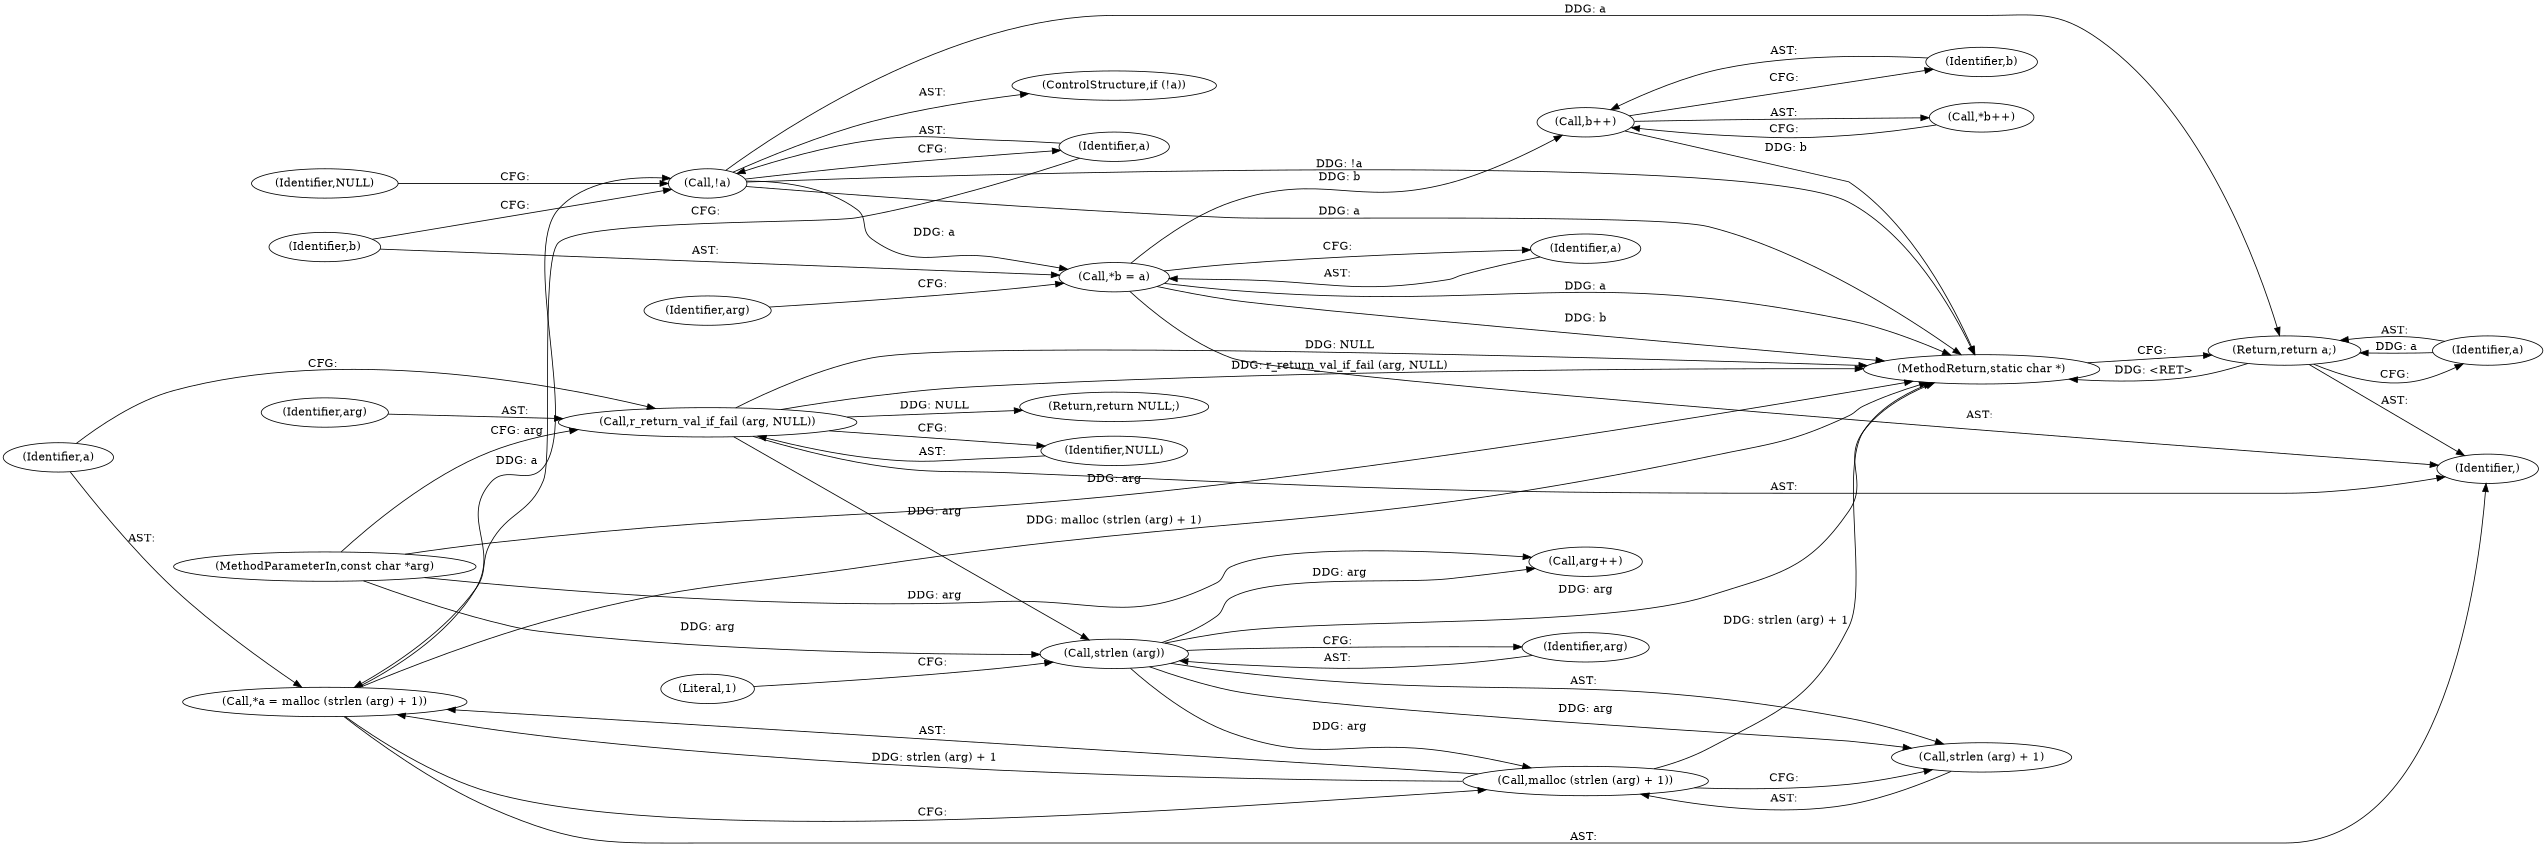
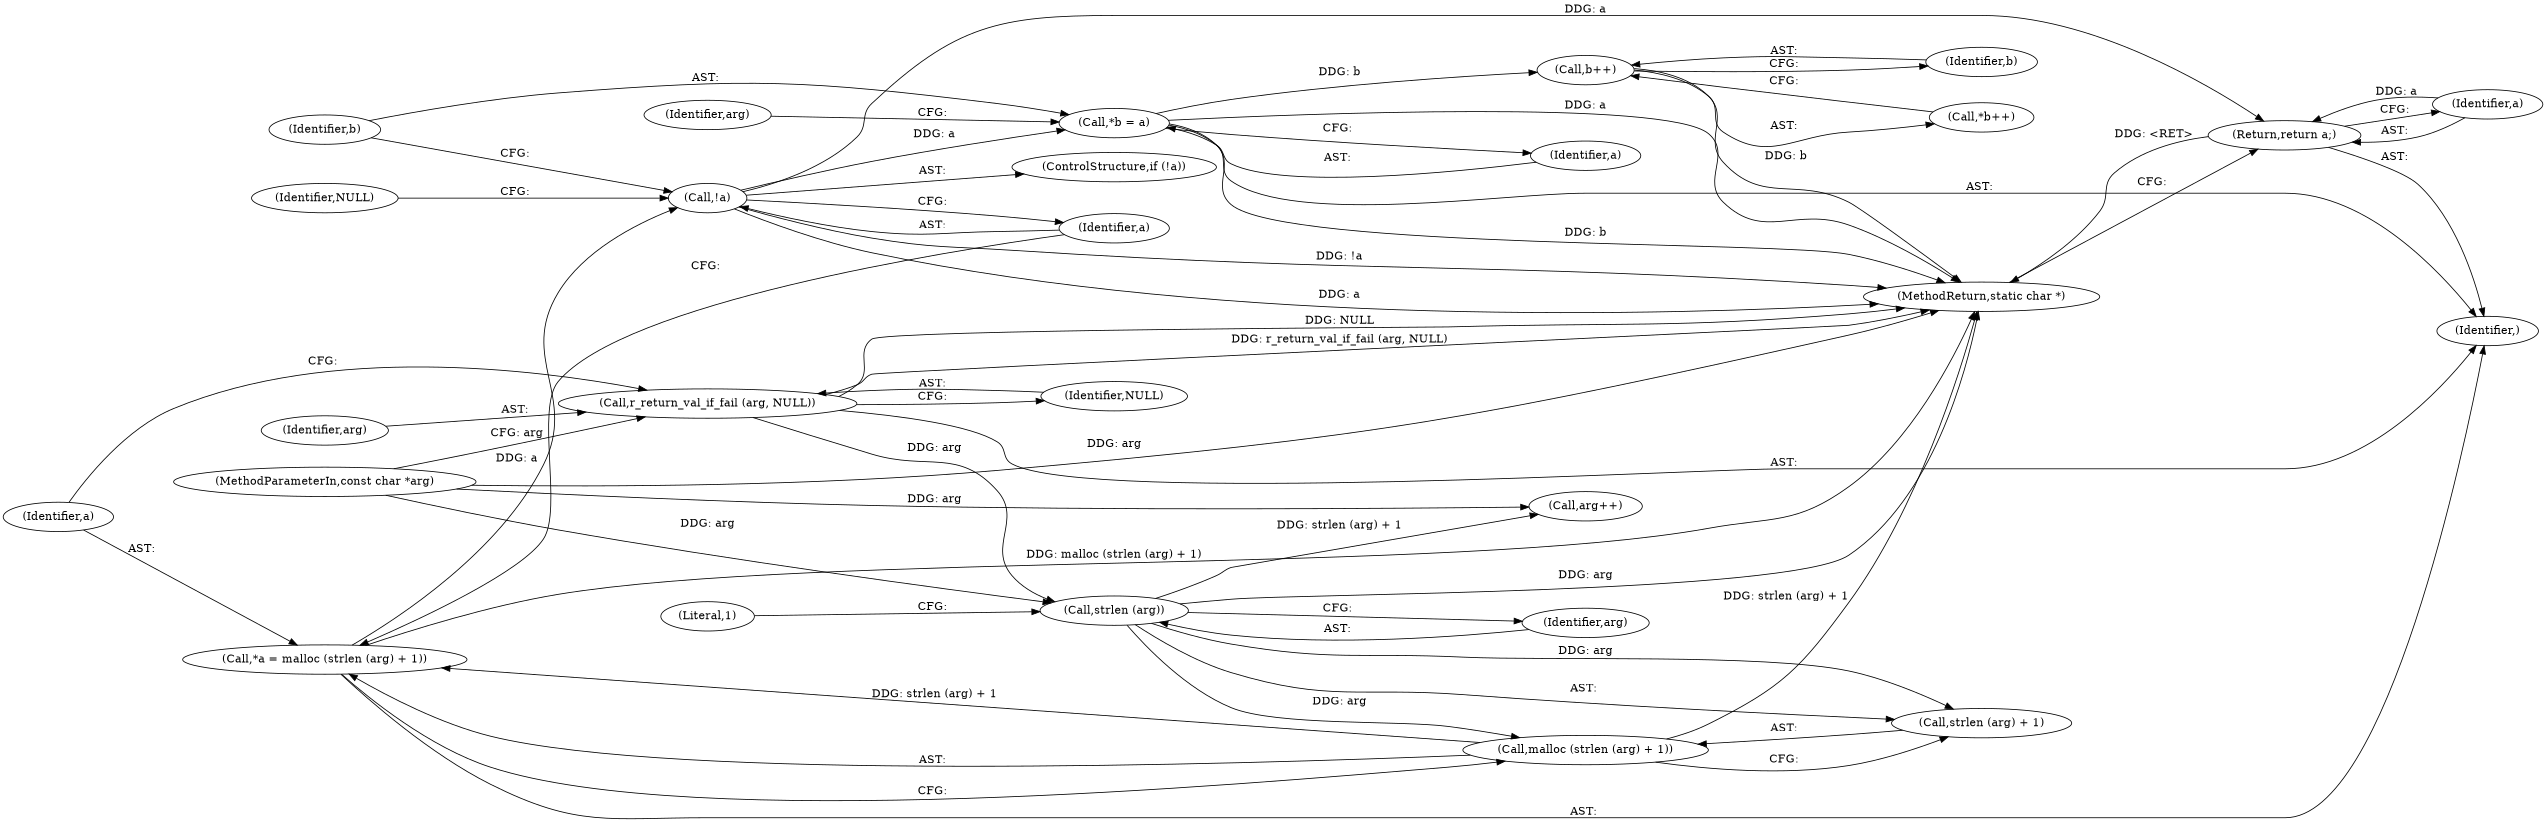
(1114, 407) -> none
(1340, 573) -> (1340, 525)
